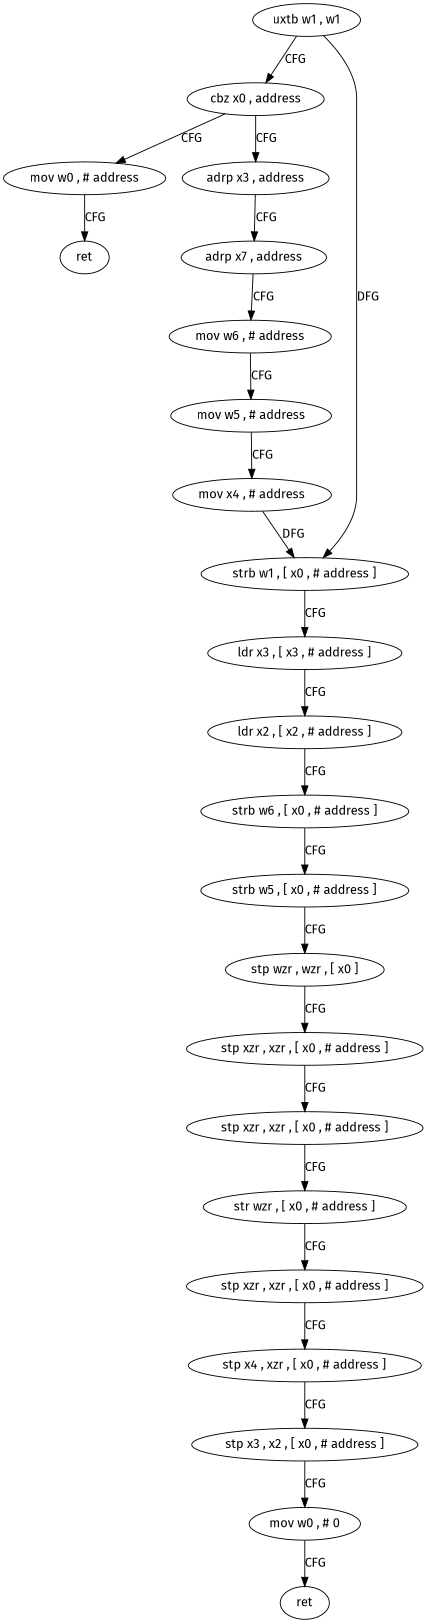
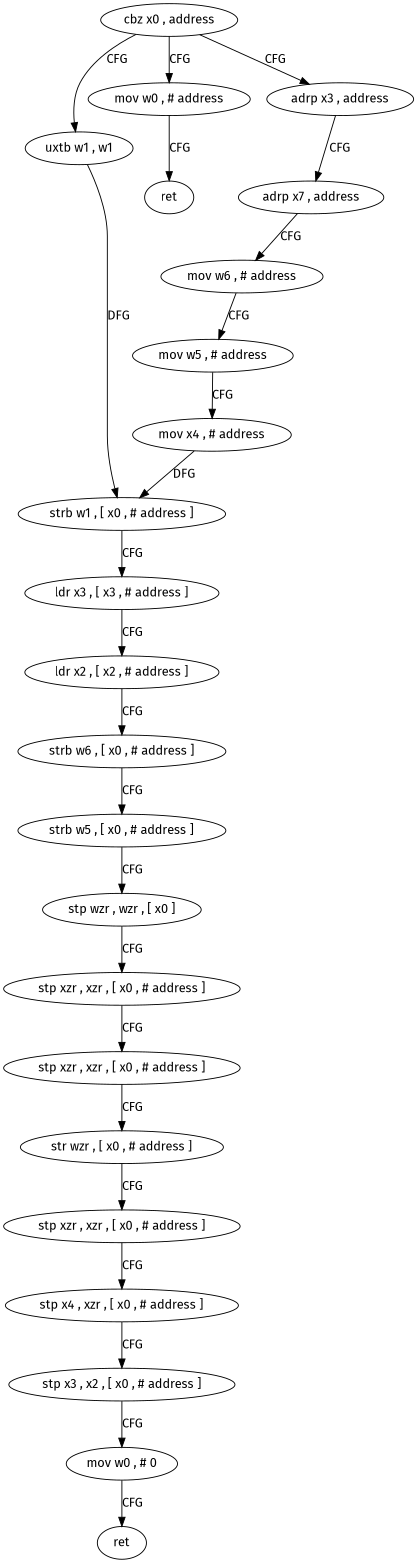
(284, 56) -> (90, 69)
